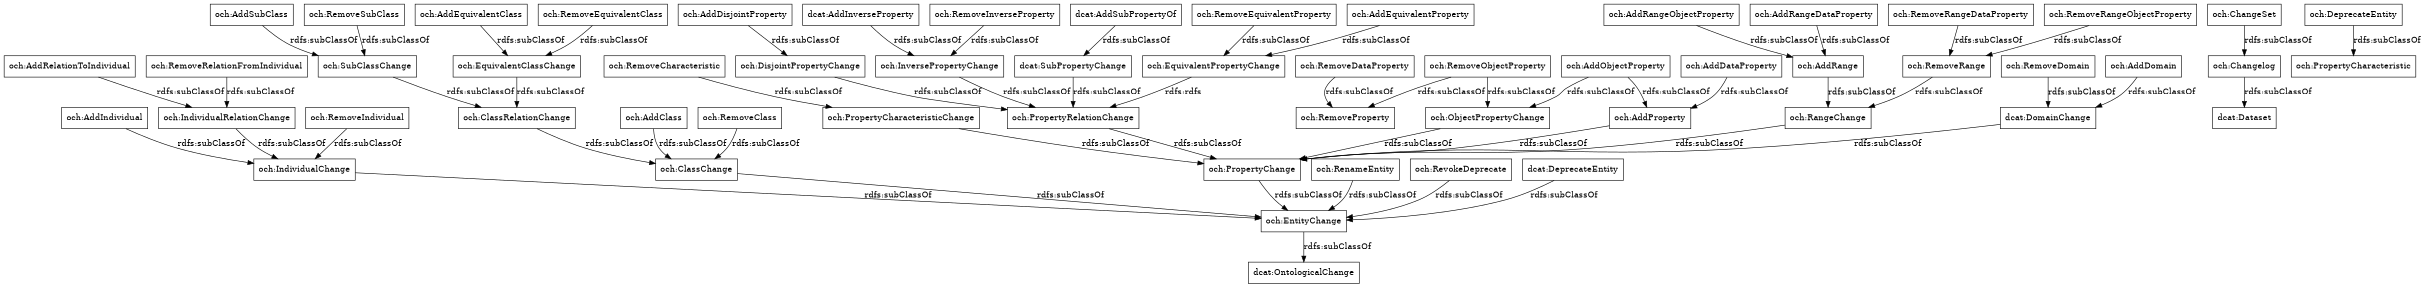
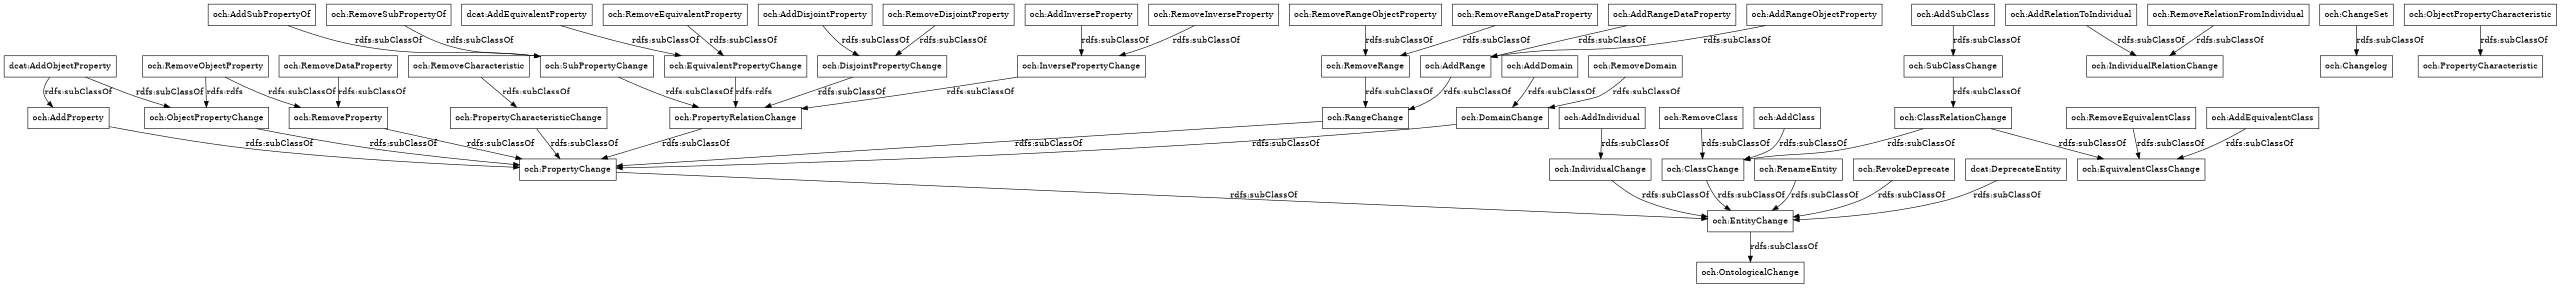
(354, 15) -> none
none -> (389, 15)
(861, 15) -> (1081, 15)
none -> (949, 15)
(1126, 15) -> (262, 15)
(1411, 15) -> (527, 15)
(2354, 15) -> (2480, 15)
(1073, 66) -> (597, 66)
(1616, 66) -> (60, 66)
(1731, 66) -> none
(517, 89) -> (2044, 143)
(1521, 92) -> (225, 92)
(357, 118) -> none
(2048, 118) -> (1503, 118)
(2244, 118) -> none
none -> (450, 143)
(253, 144) -> none
(1304, 273) -> (1750, 273)
